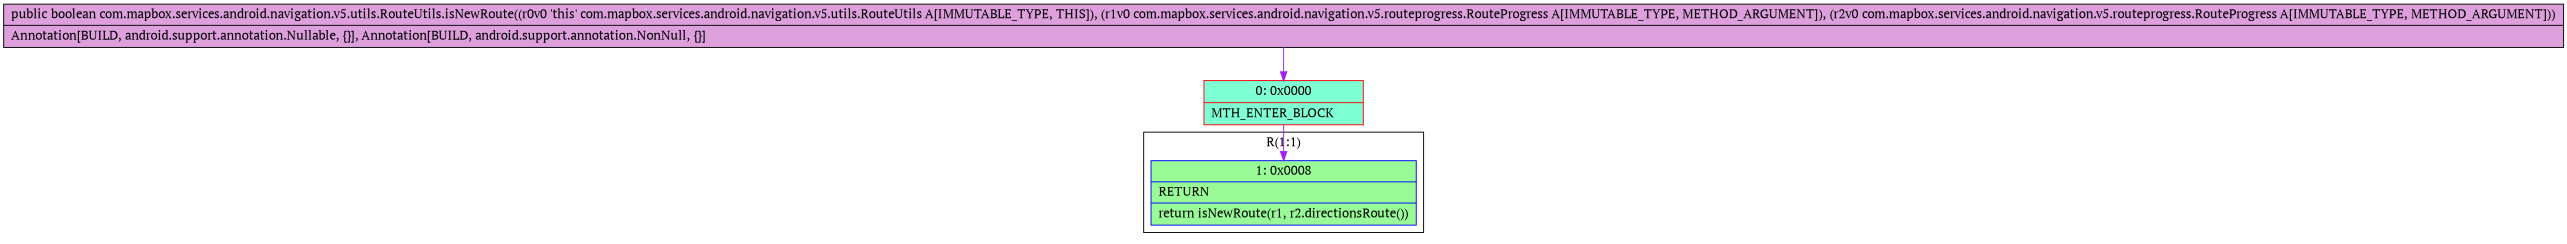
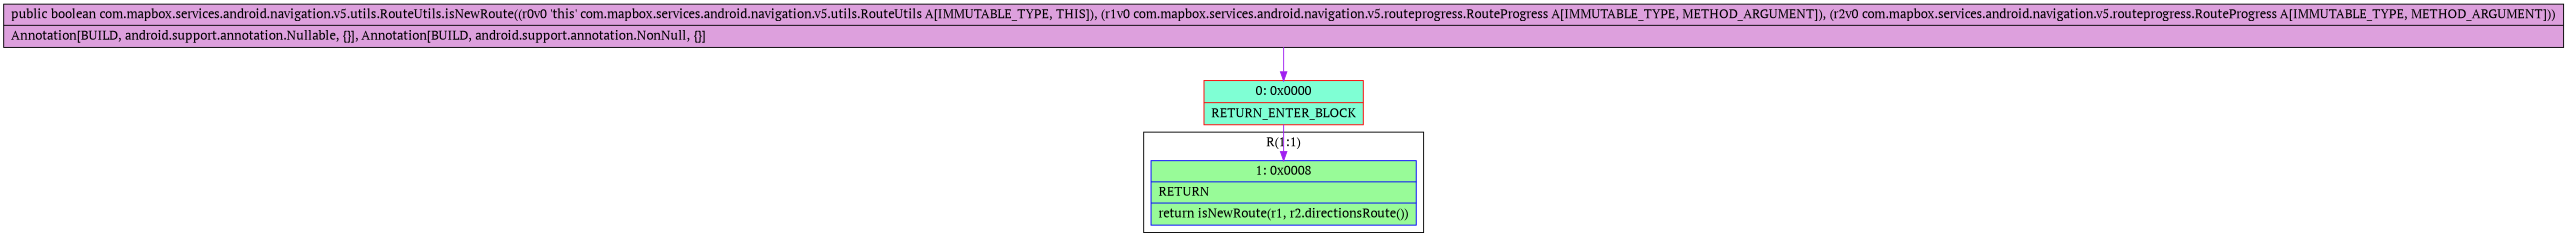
(1273, 113) -> (1284, 113)
